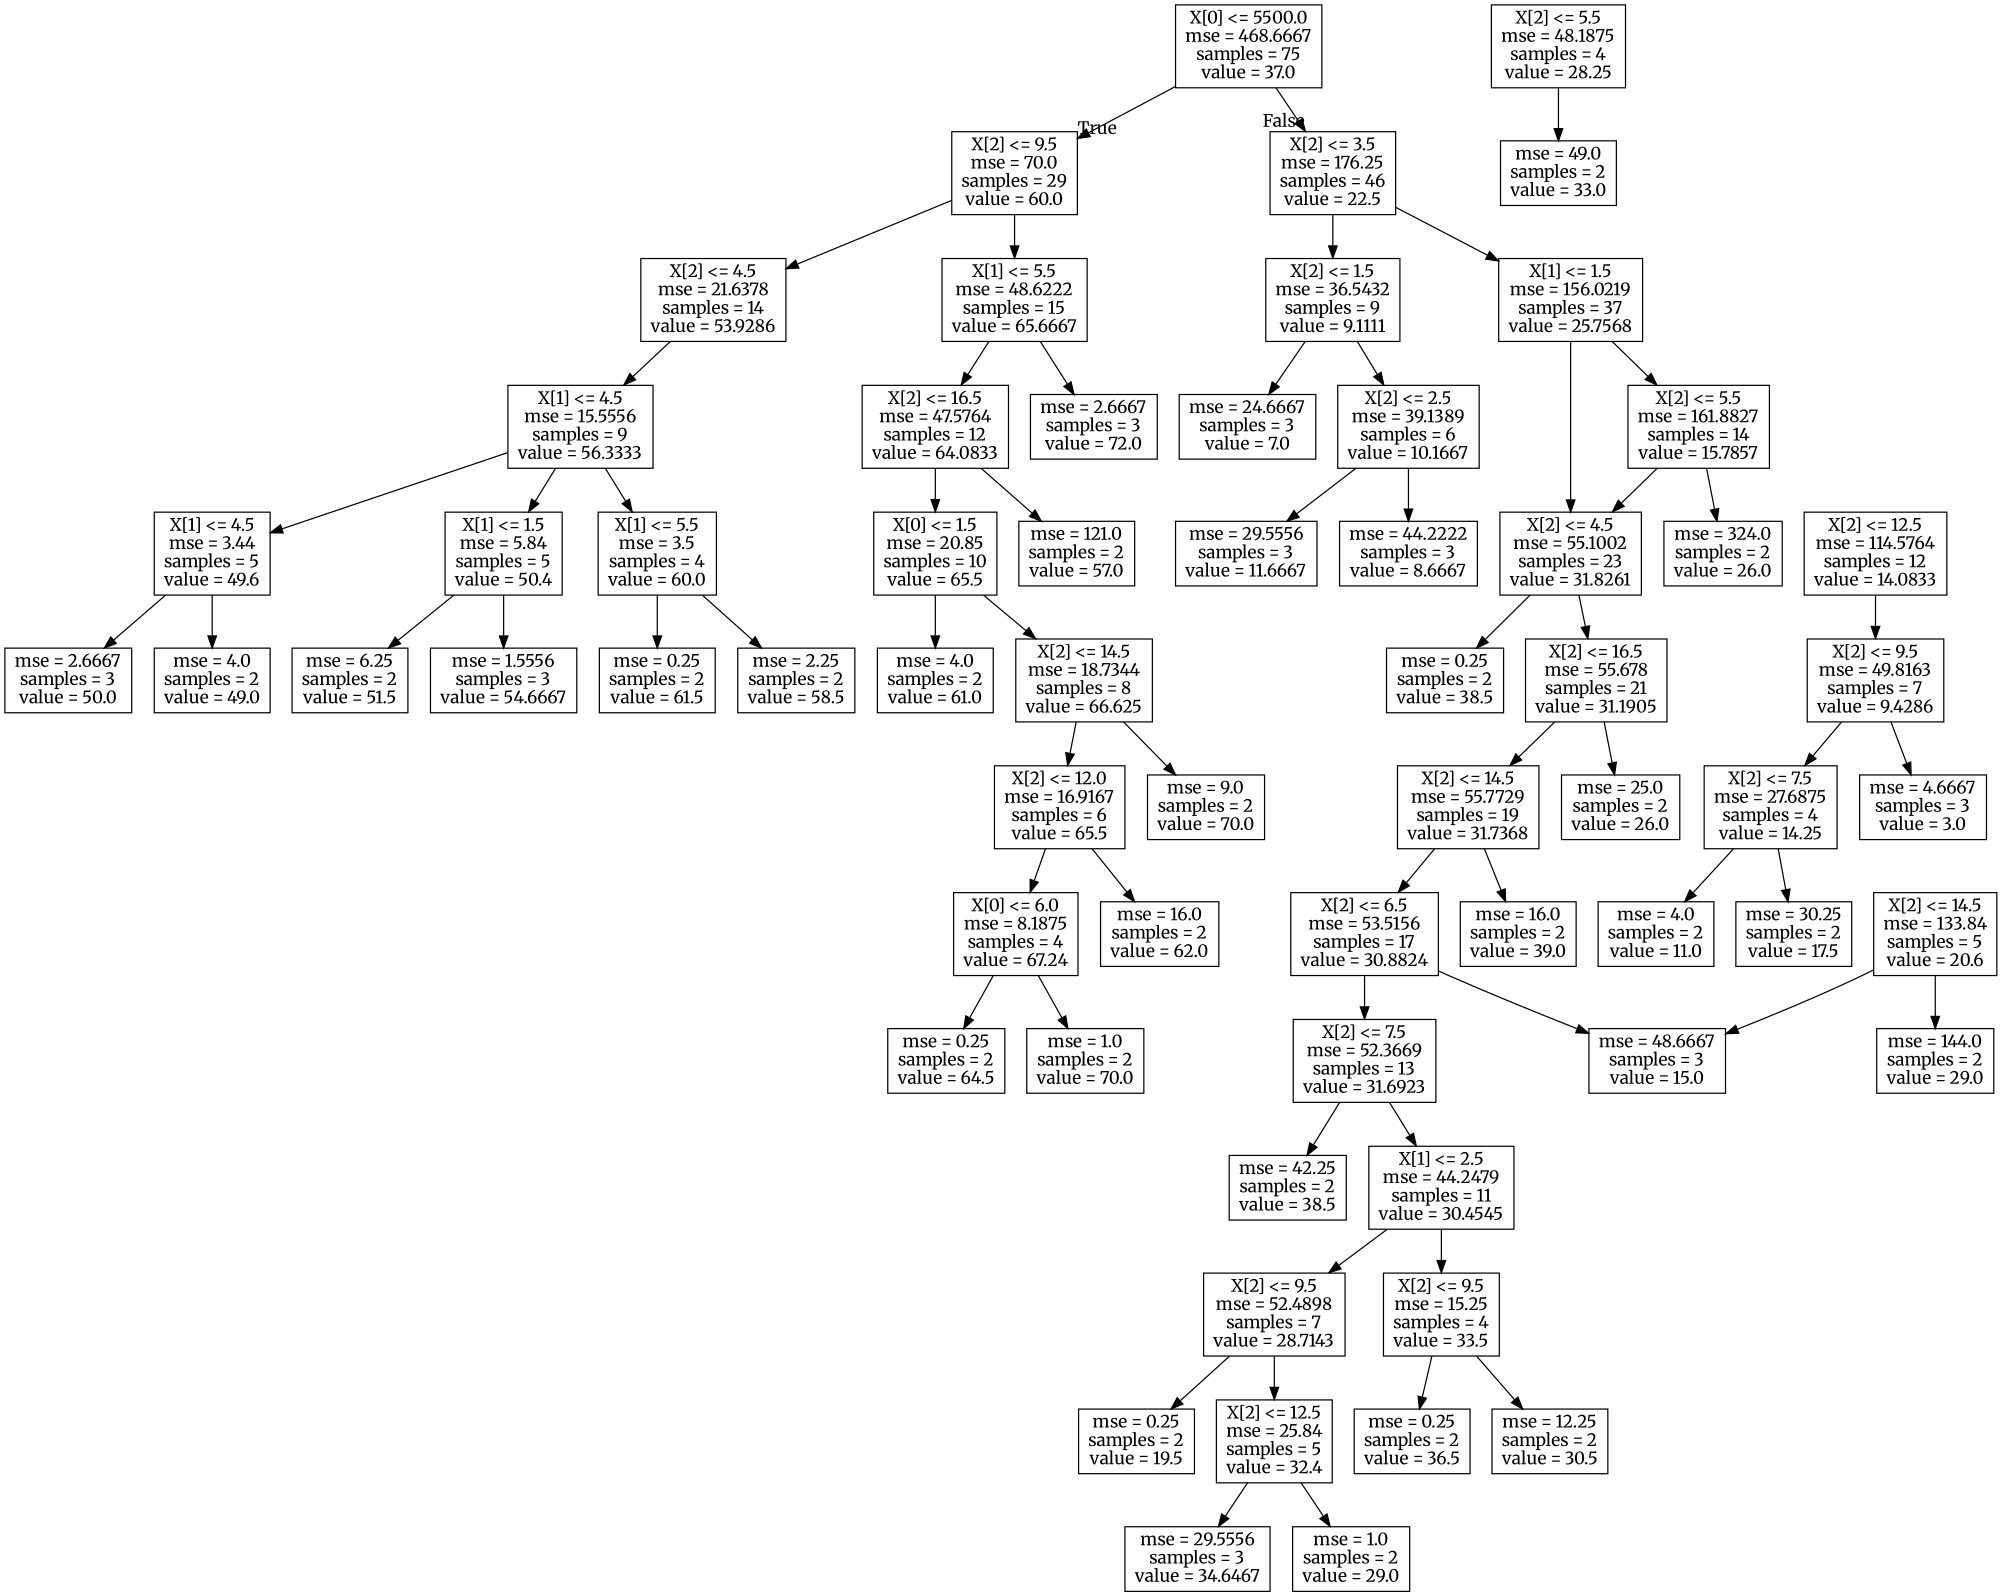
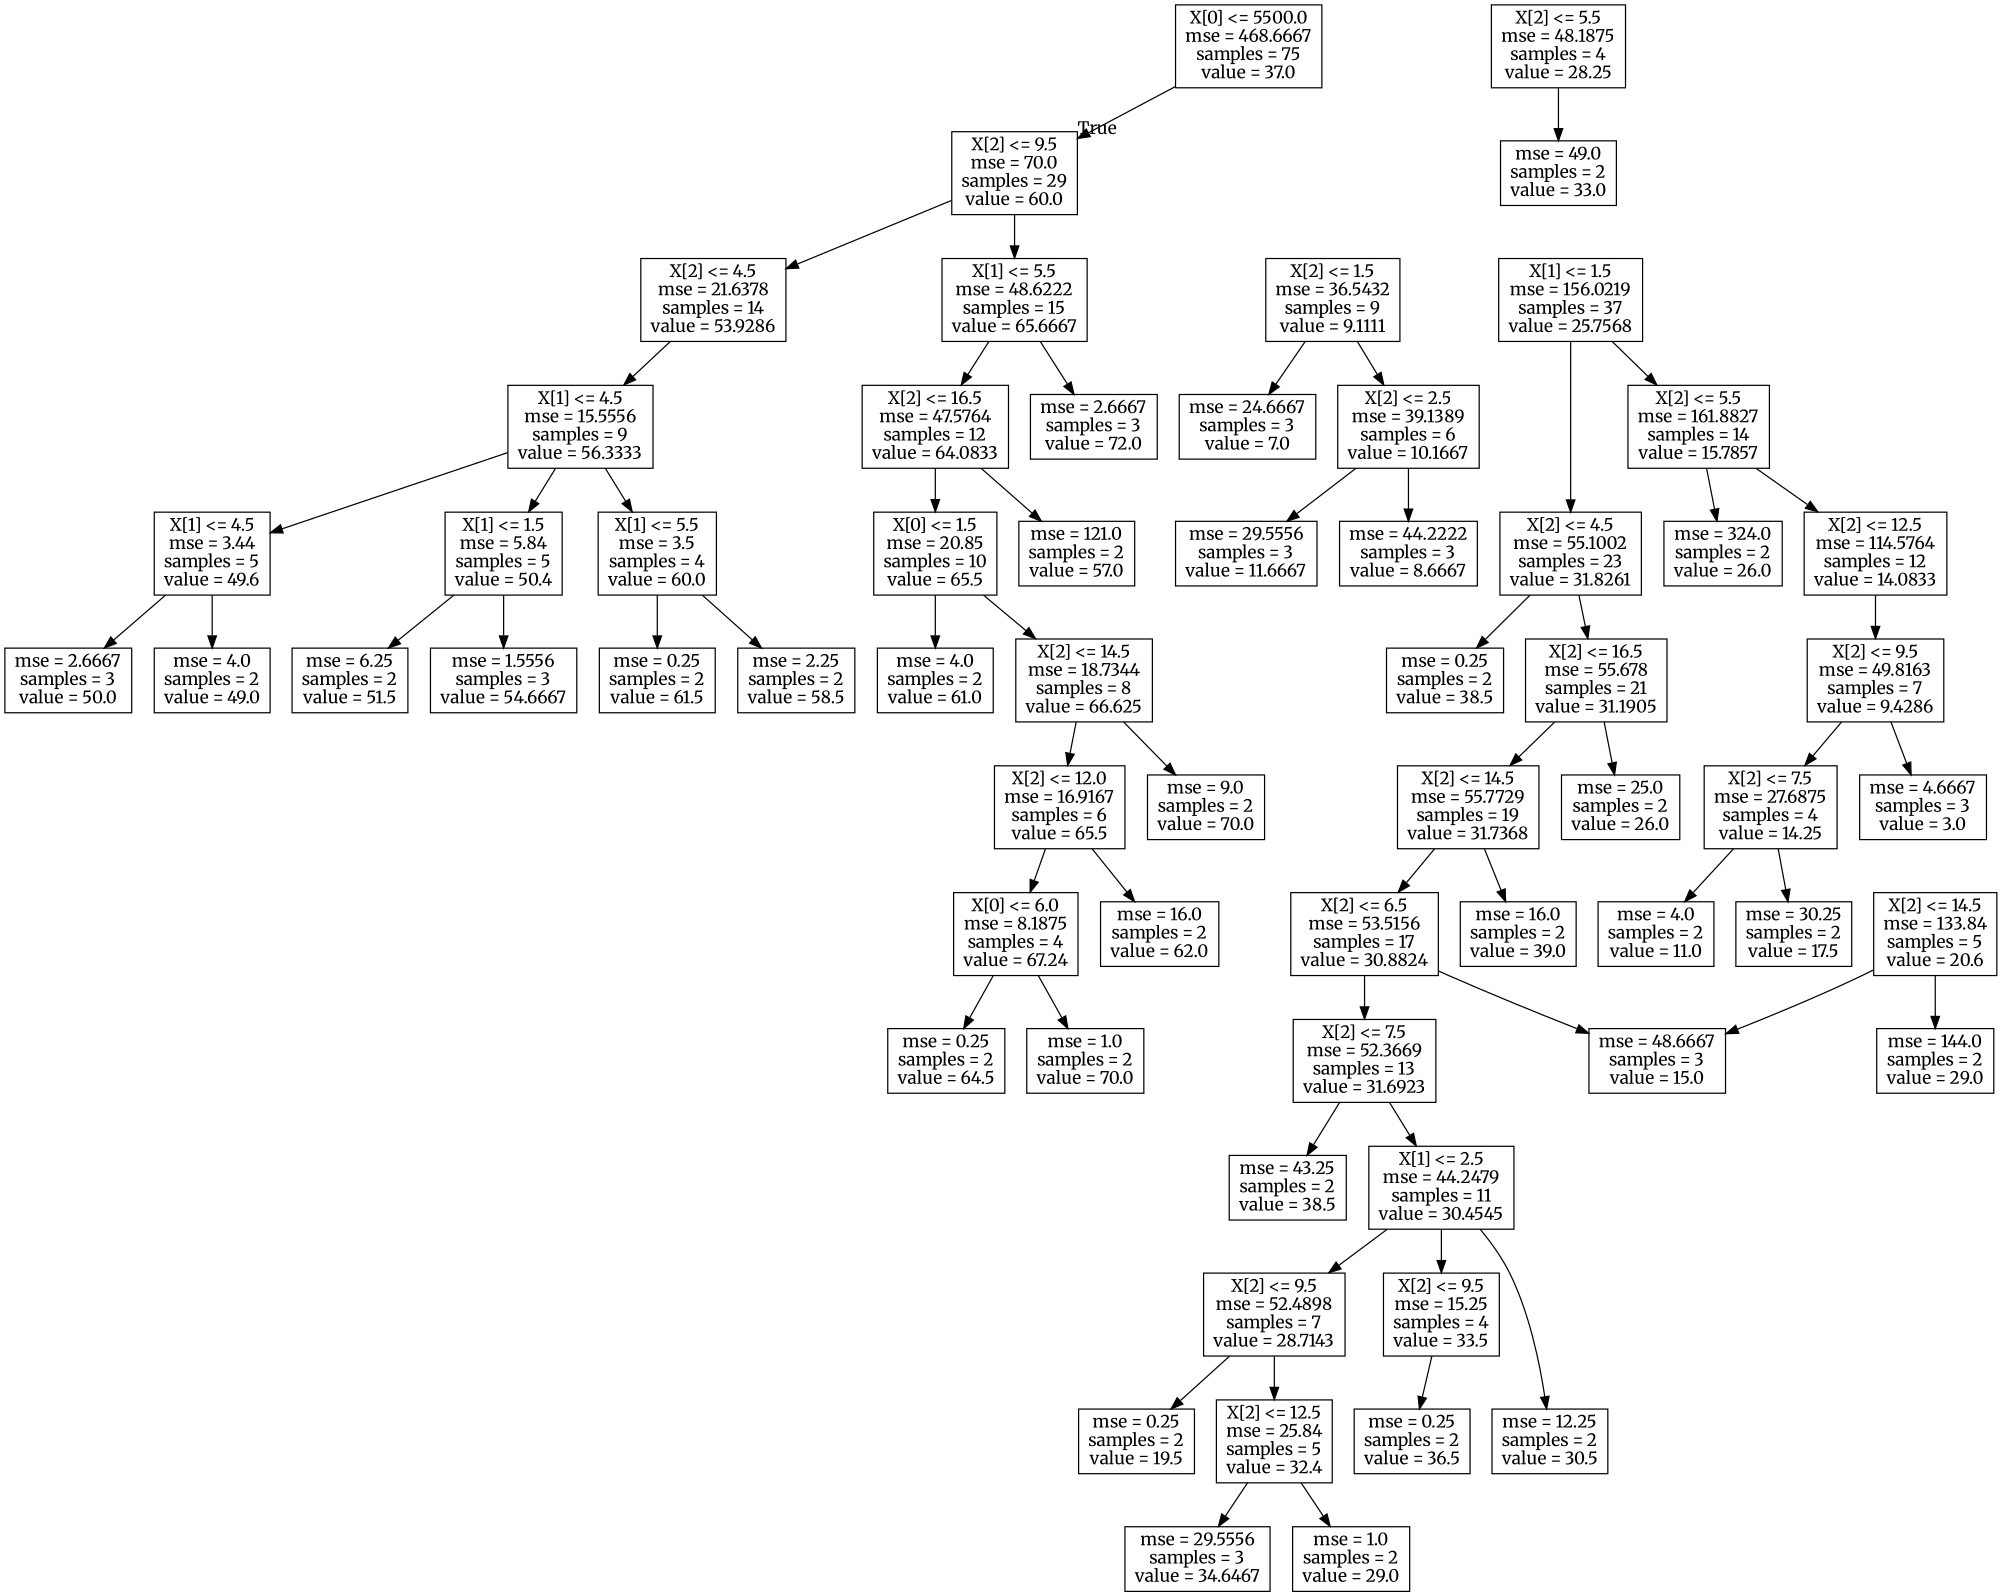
(1333, 173) -> none
(1639, 486) -> (1782, 486)
(1288, 1188) -> (1288, 1188)
(1496, 1378) -> (1524, 1308)
